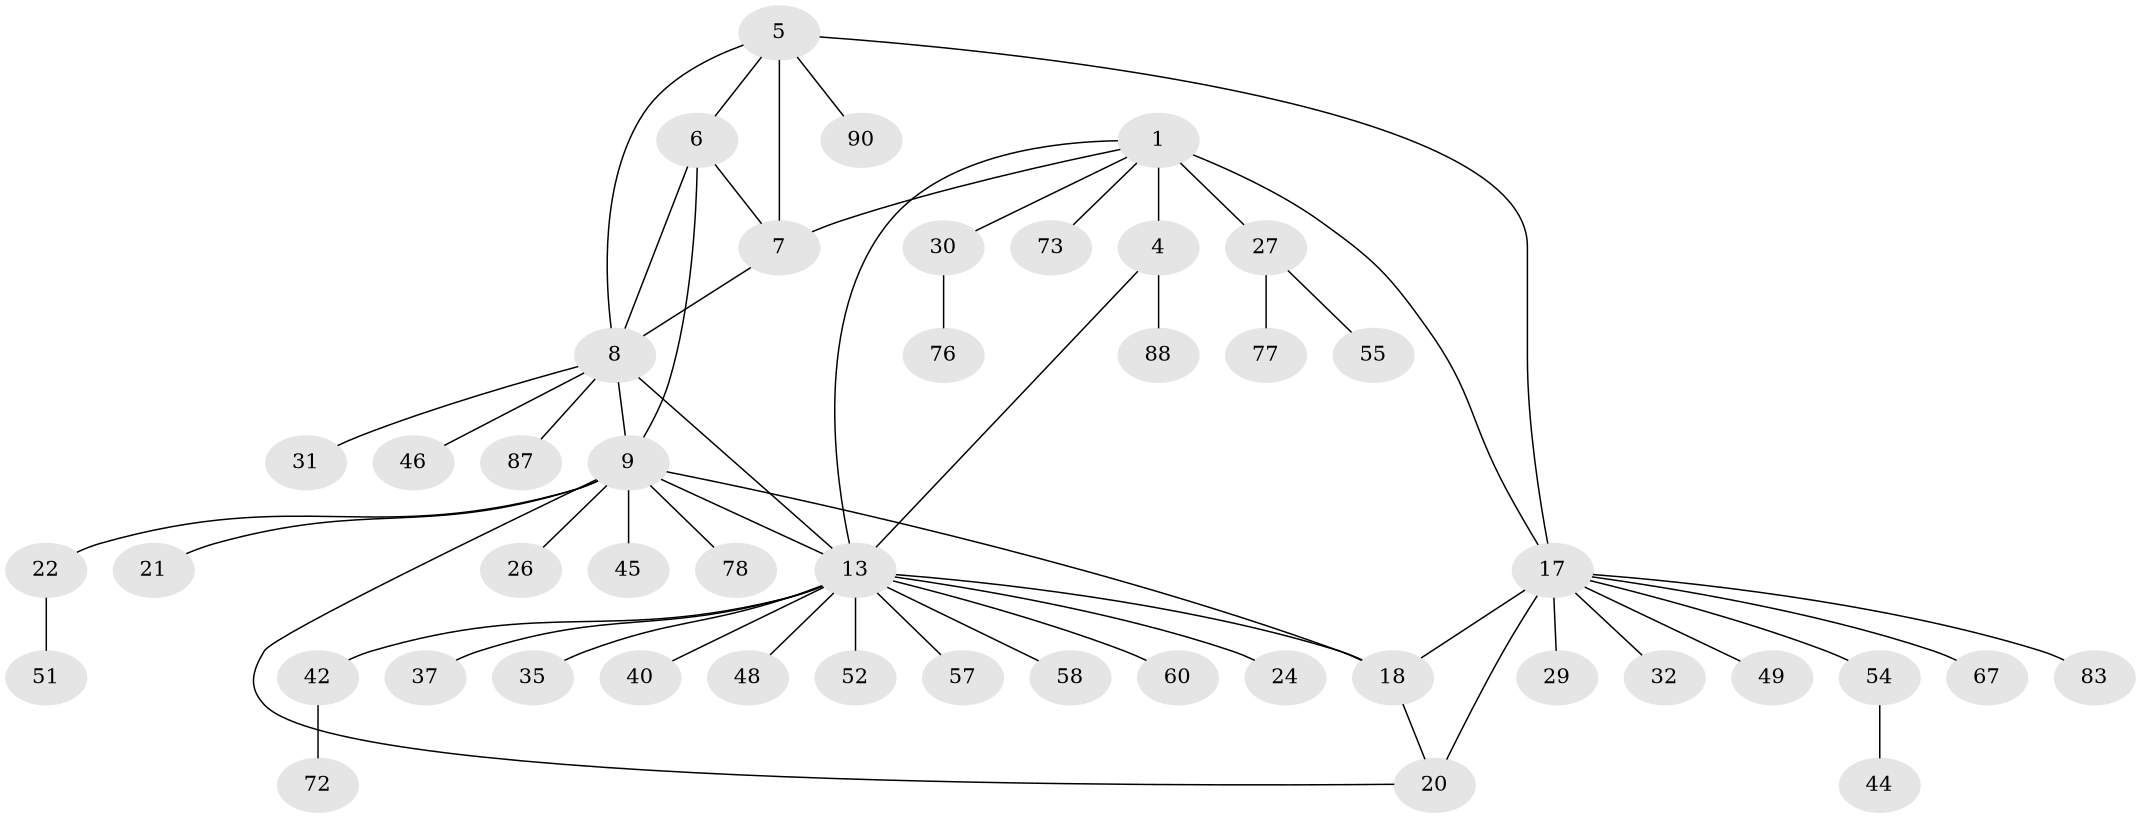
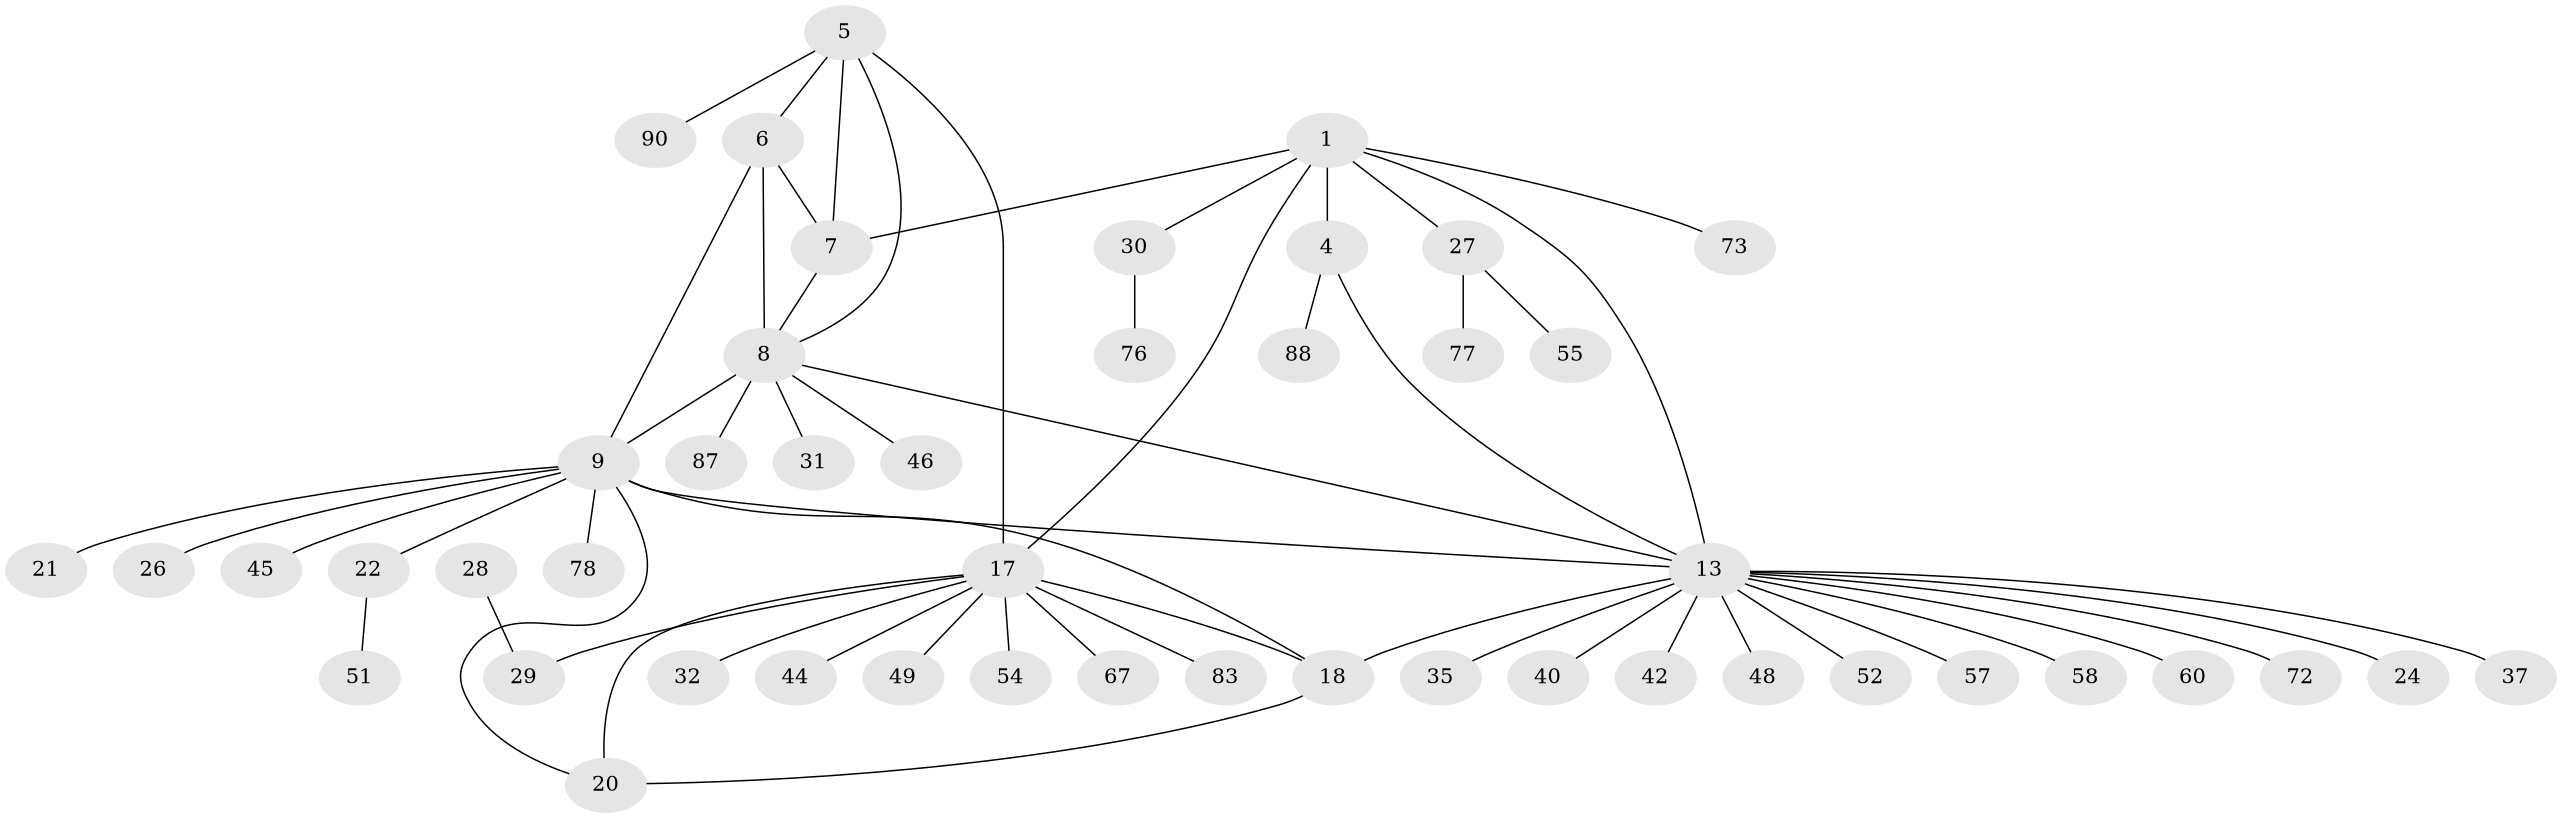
none -> (476, 570)
(1880, 732) -> (900, 624)
(318, 738) -> (2013, 601)
